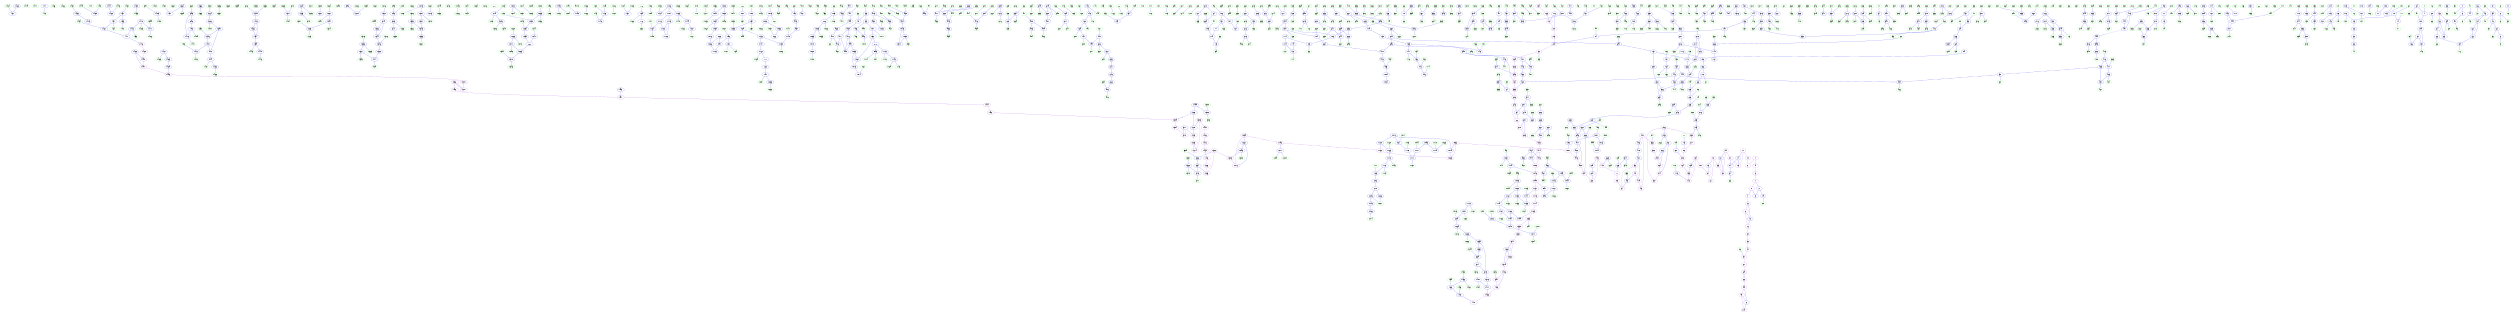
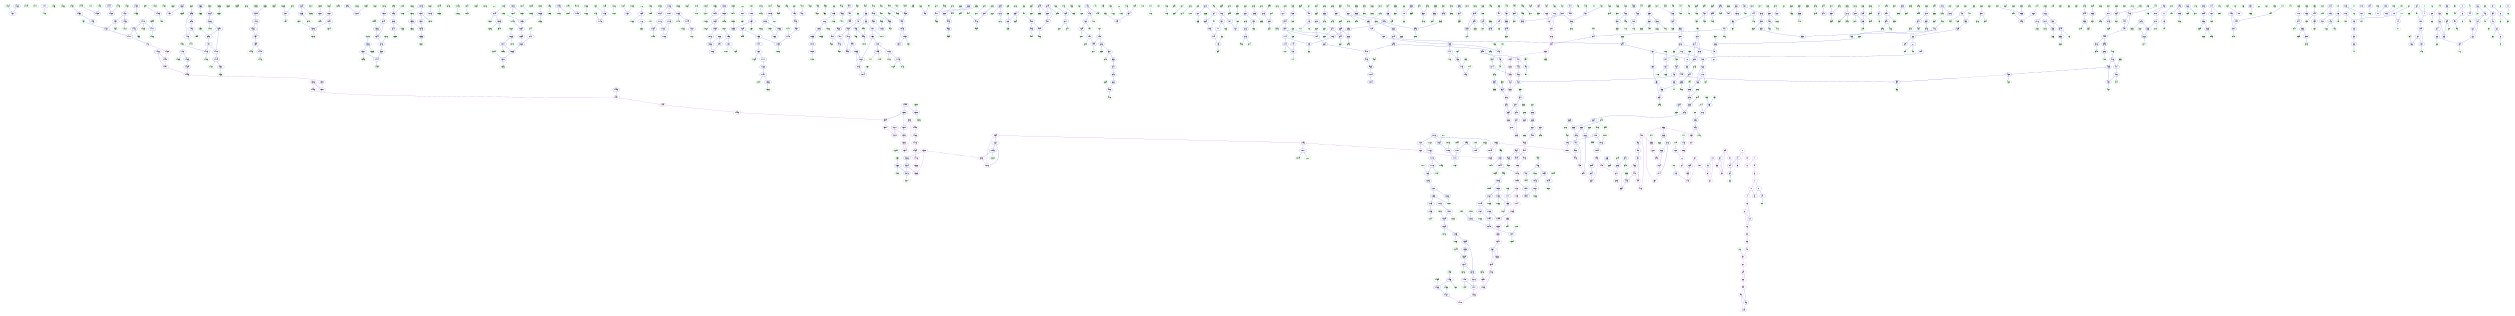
(1473, 211) -> none
